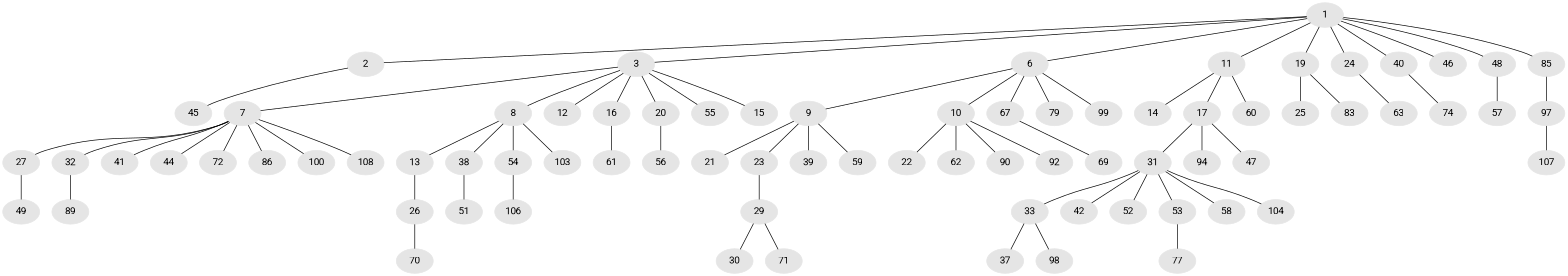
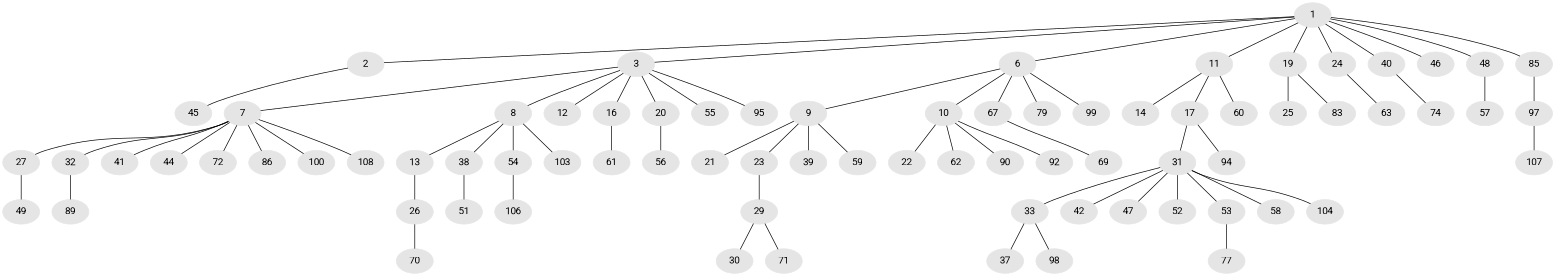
(759, 113) -> (759, 113)
(1227, 138) -> (1153, 187)
